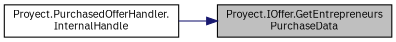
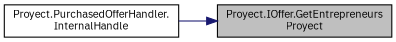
(305, 21) -> (305, 21)
